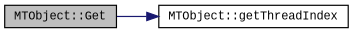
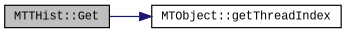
(61, 16) -> (57, 16)
